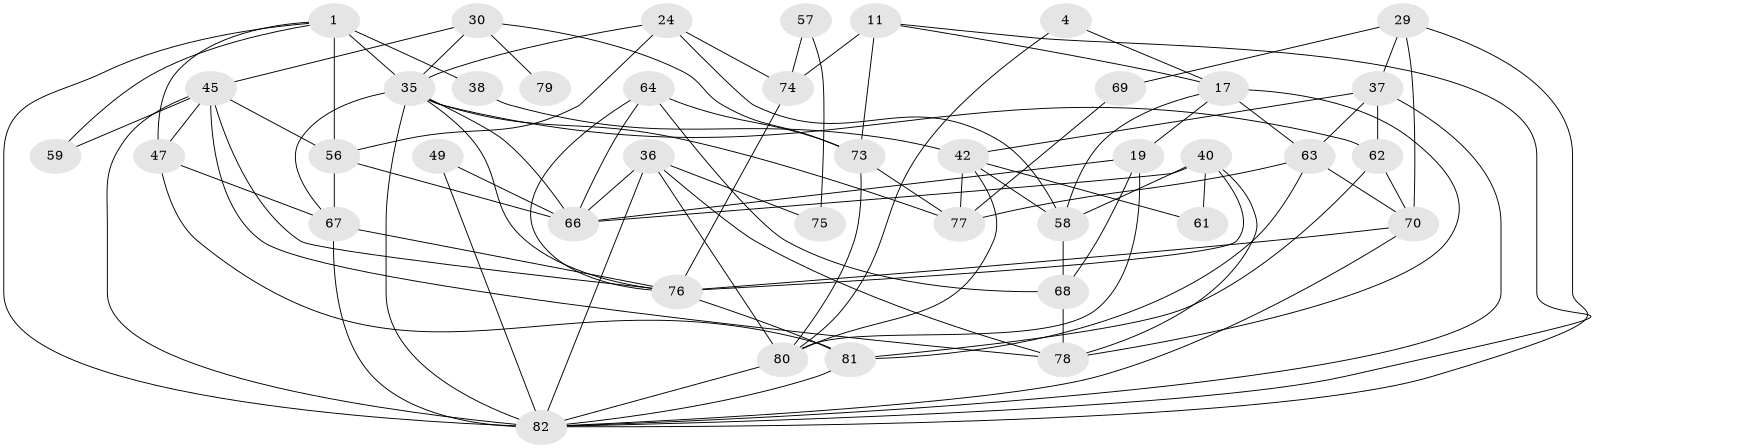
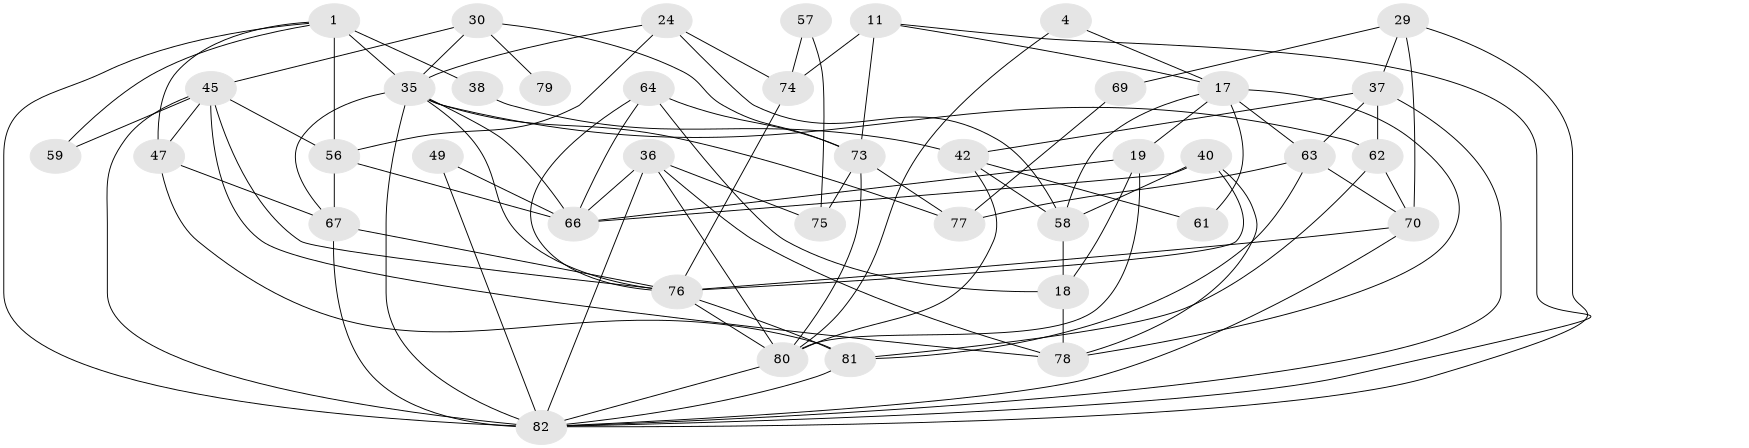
(962, 186) -> none
none -> (840, 190)
(1204, 190) -> (1243, 160)
(1063, 292) -> (1063, 292)
none -> (744, 334)
